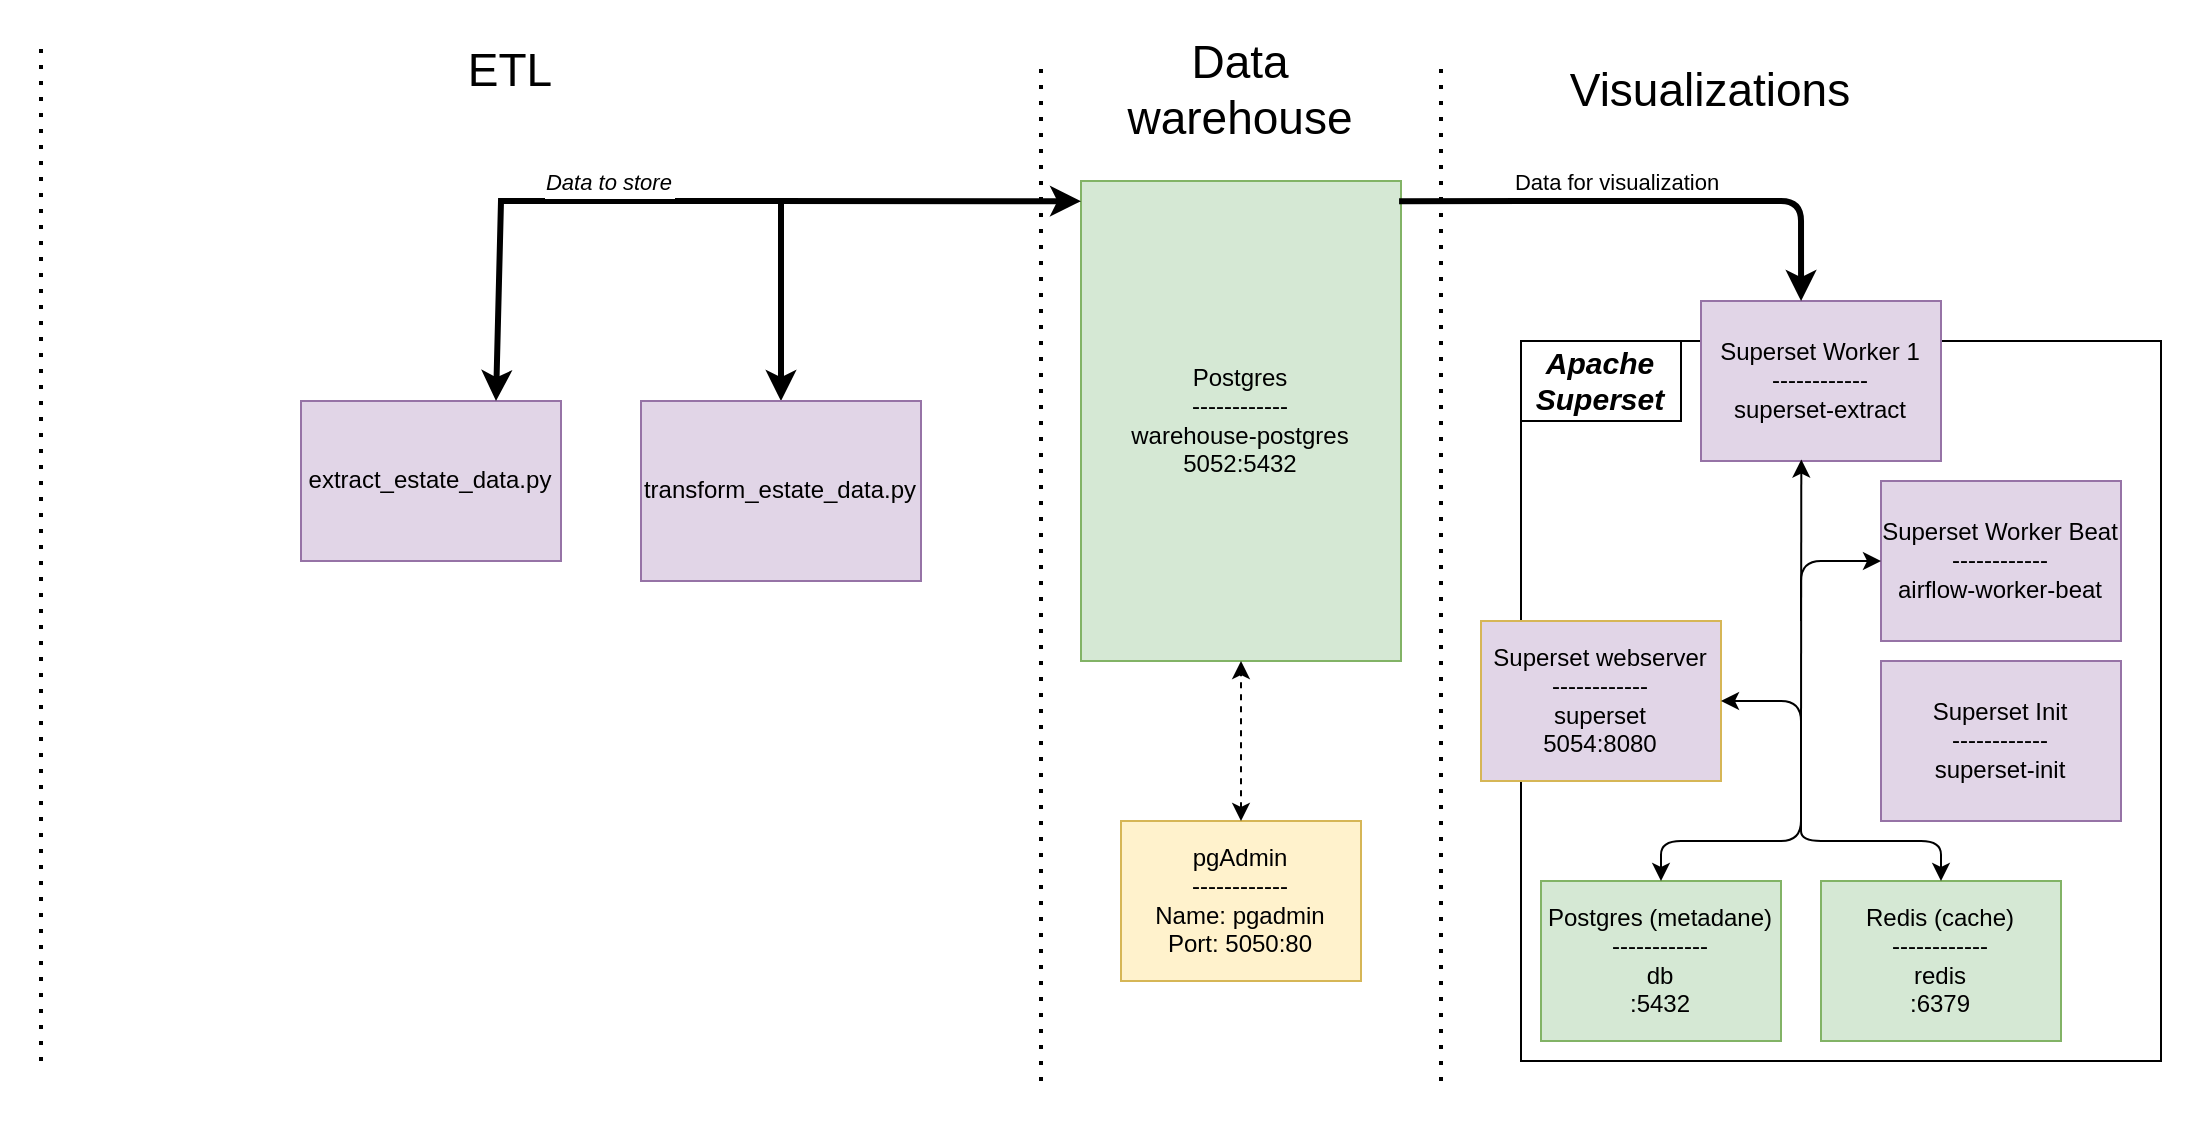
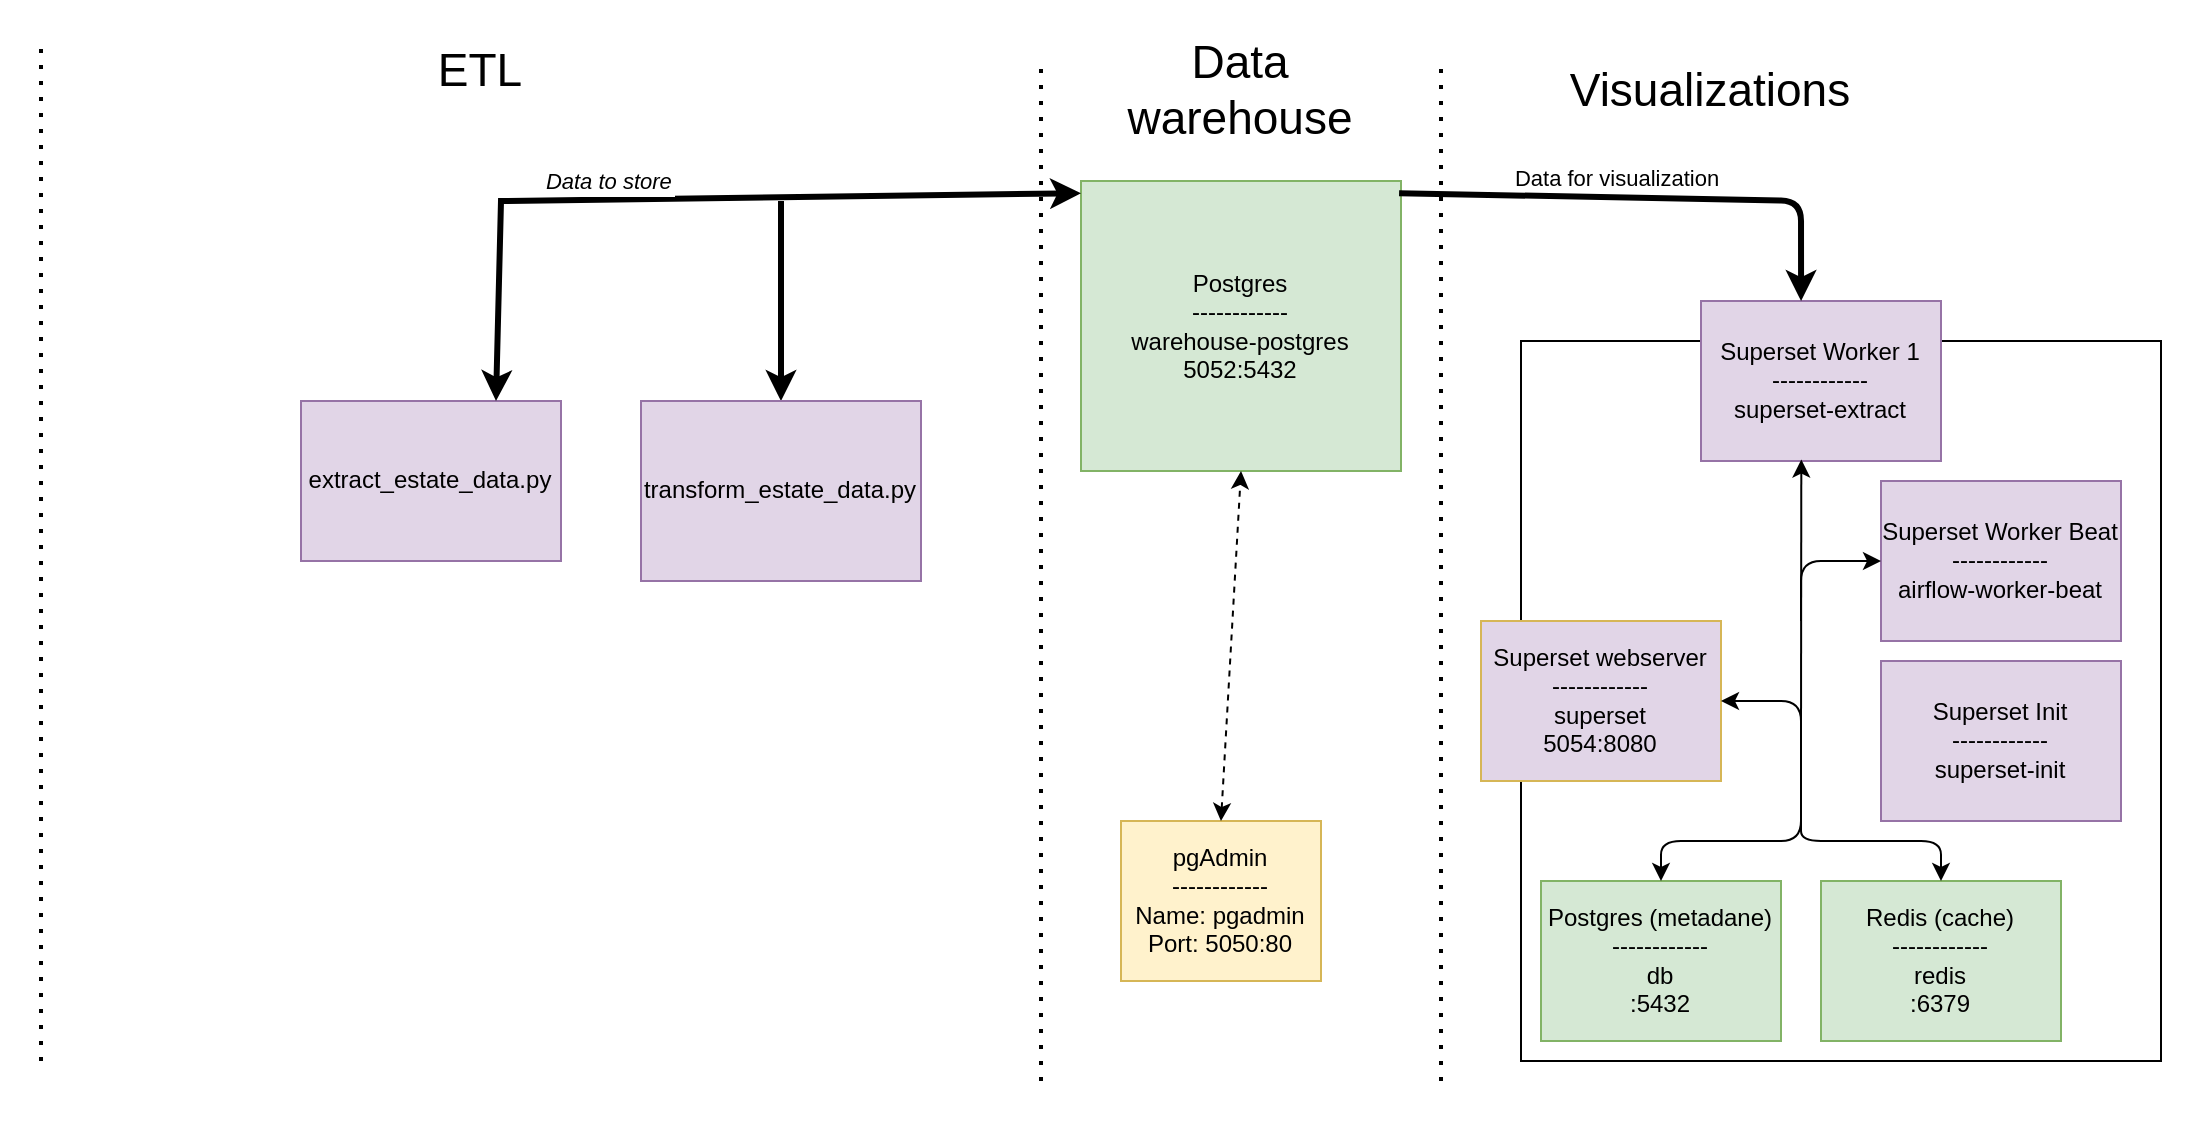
(511, 71) -> (481, 71)
(1601, 381) -> none
(1241, 421) -> (1241, 326)
(1241, 901) -> (1221, 901)
